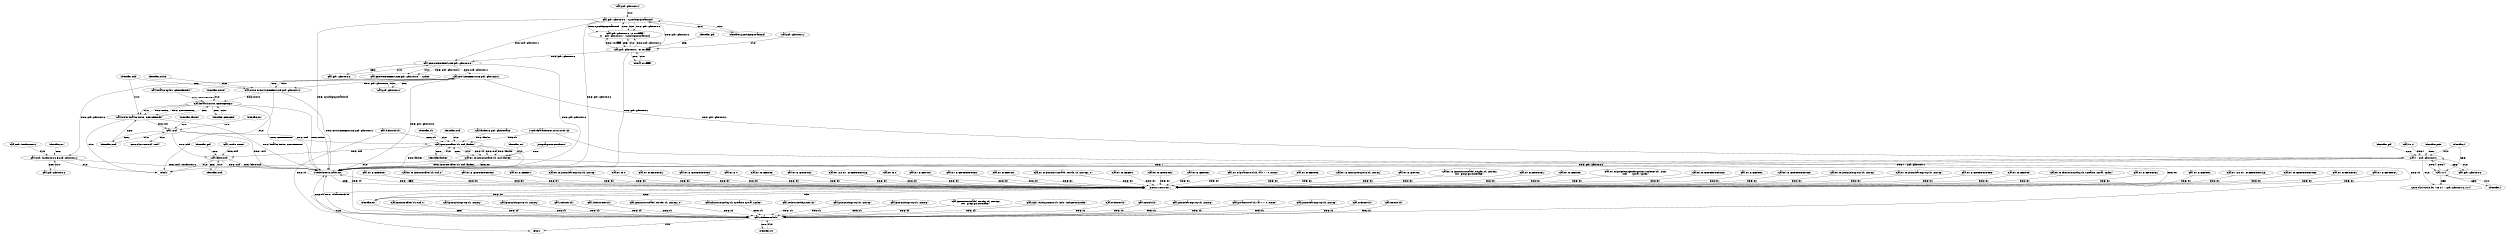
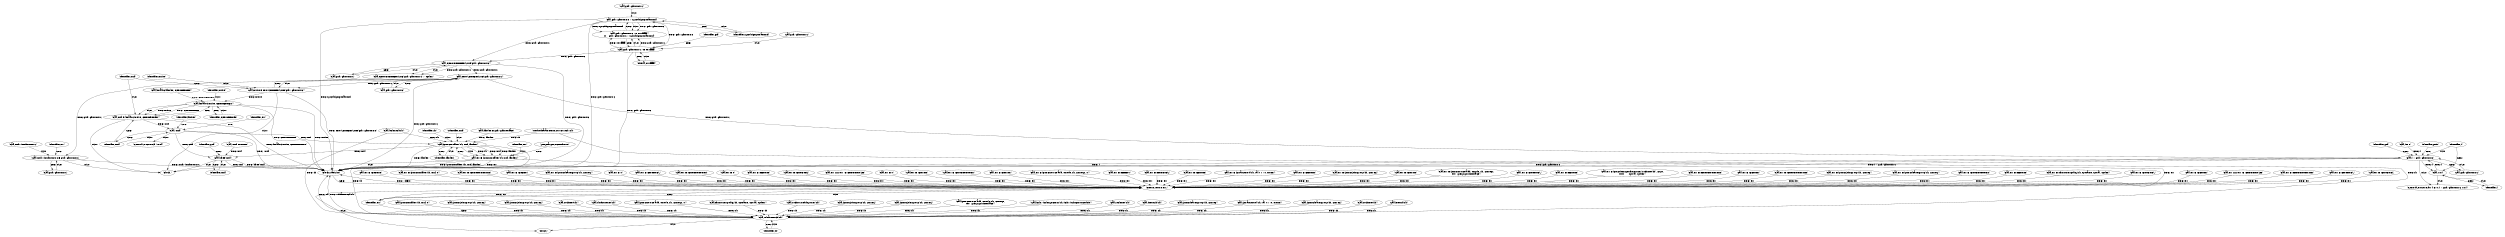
(171, 90) -> (171, 90)
(223, 117) -> (223, 117)
(328, 173) -> (331, 173)
(2444, 181) -> (2441, 181)
(1147, 203) -> (1152, 203)
